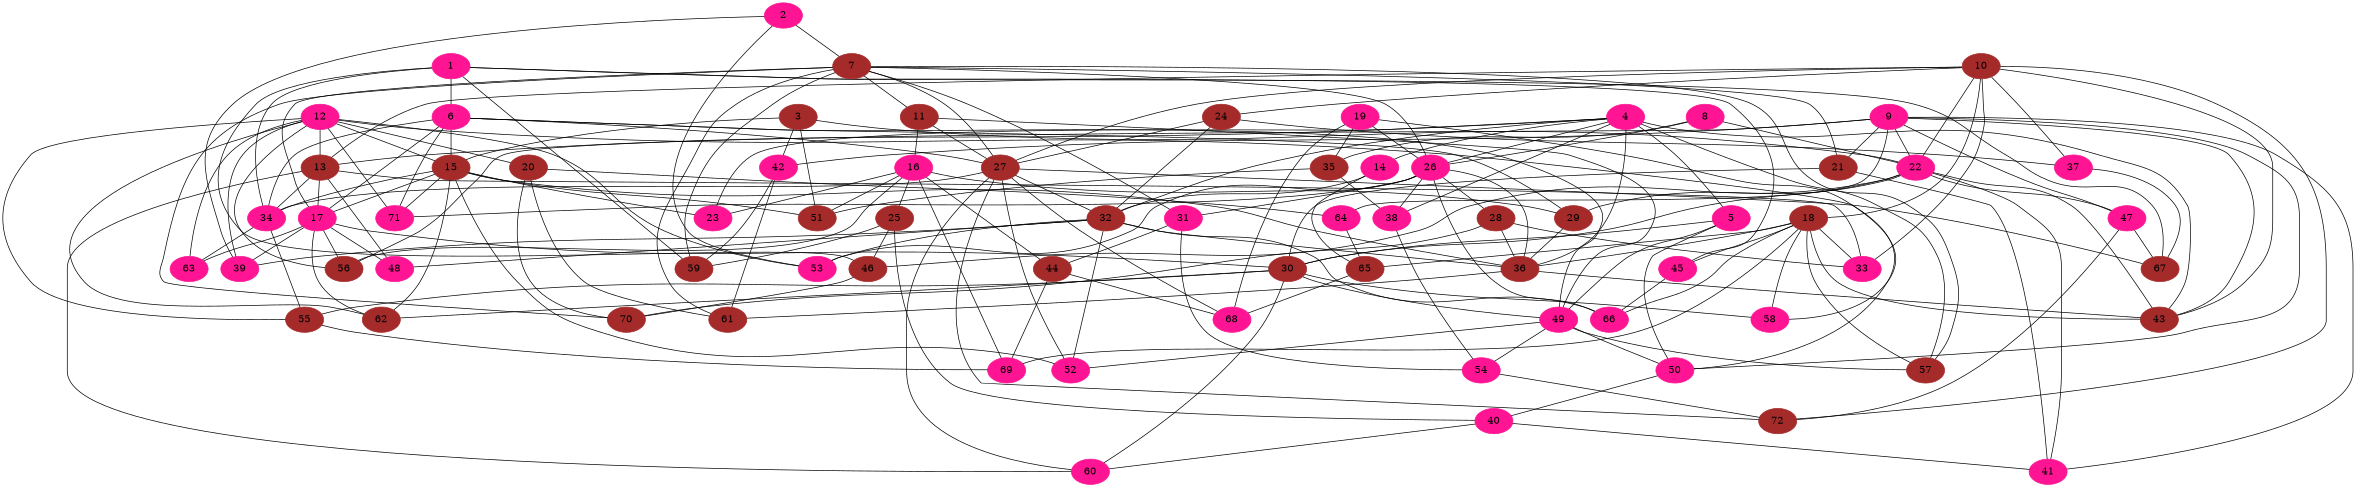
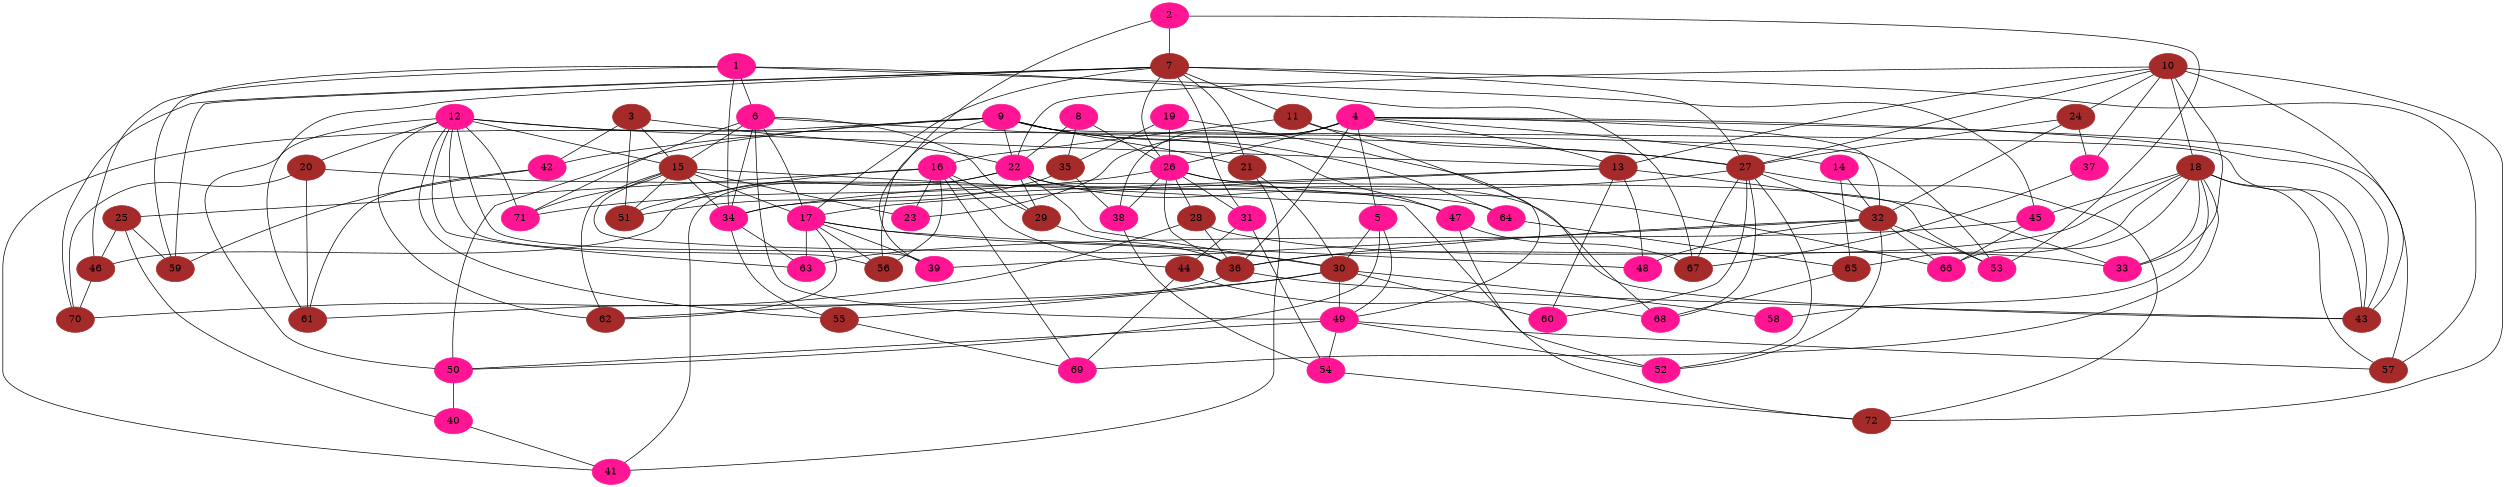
(1718, 176) -> none
none -> (1420, 238)
(1292, 446) -> none
